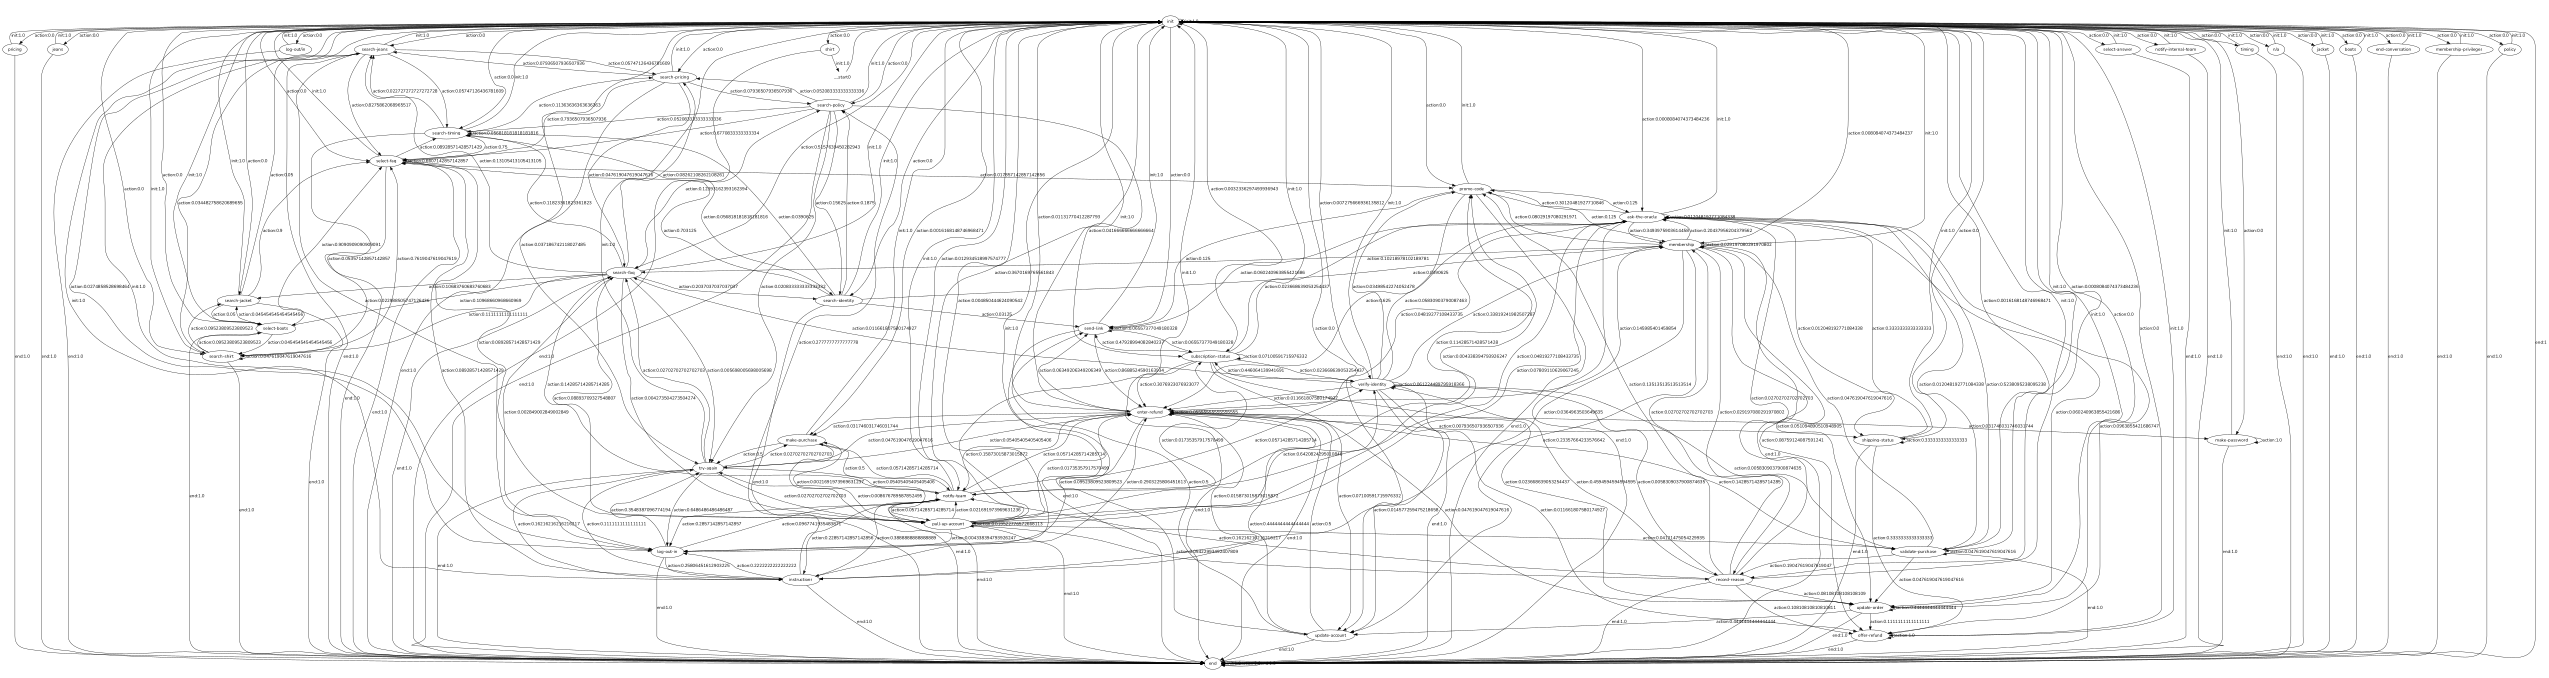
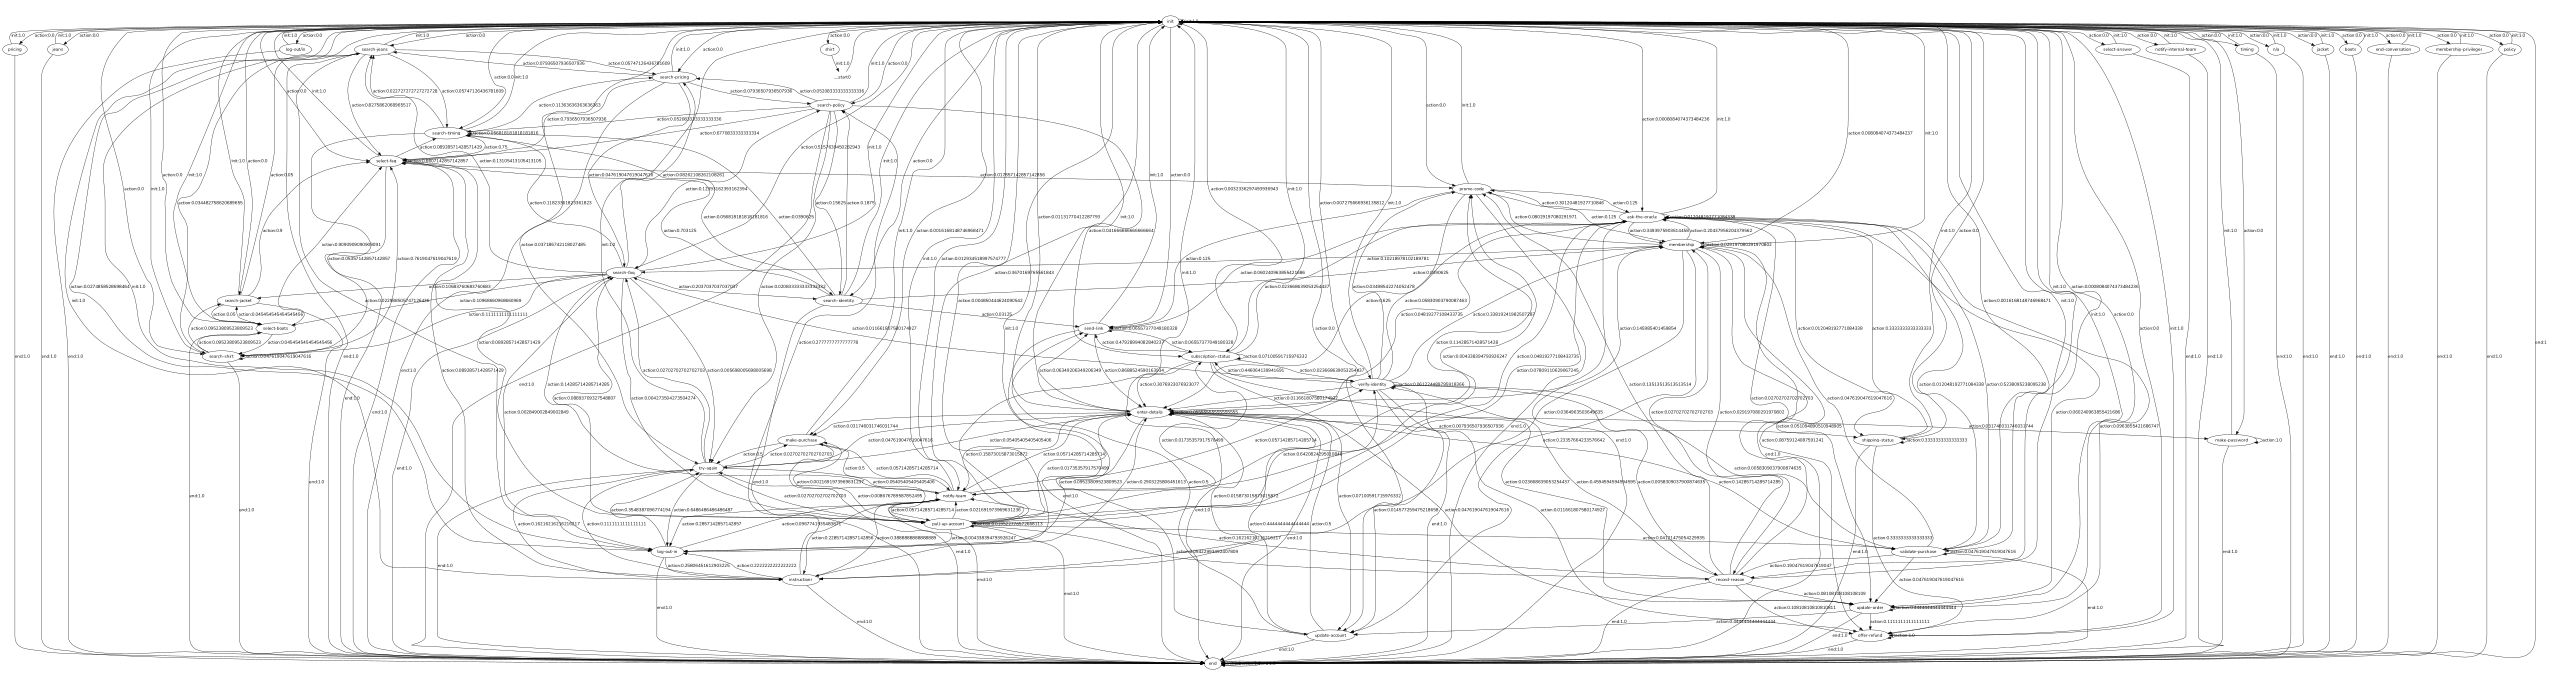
(1150, 412) -> (1150, 412)
(413, 617) -> none
